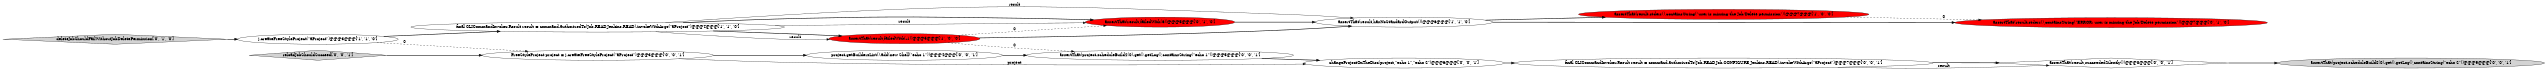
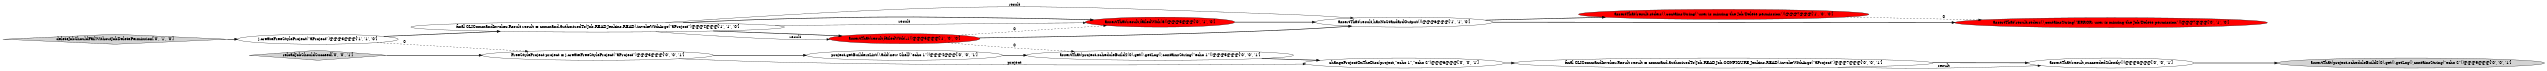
(2111, 63) -> (2111, 63)
